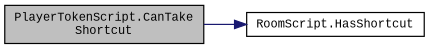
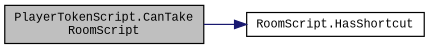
(104, 24) -> (104, 24)
